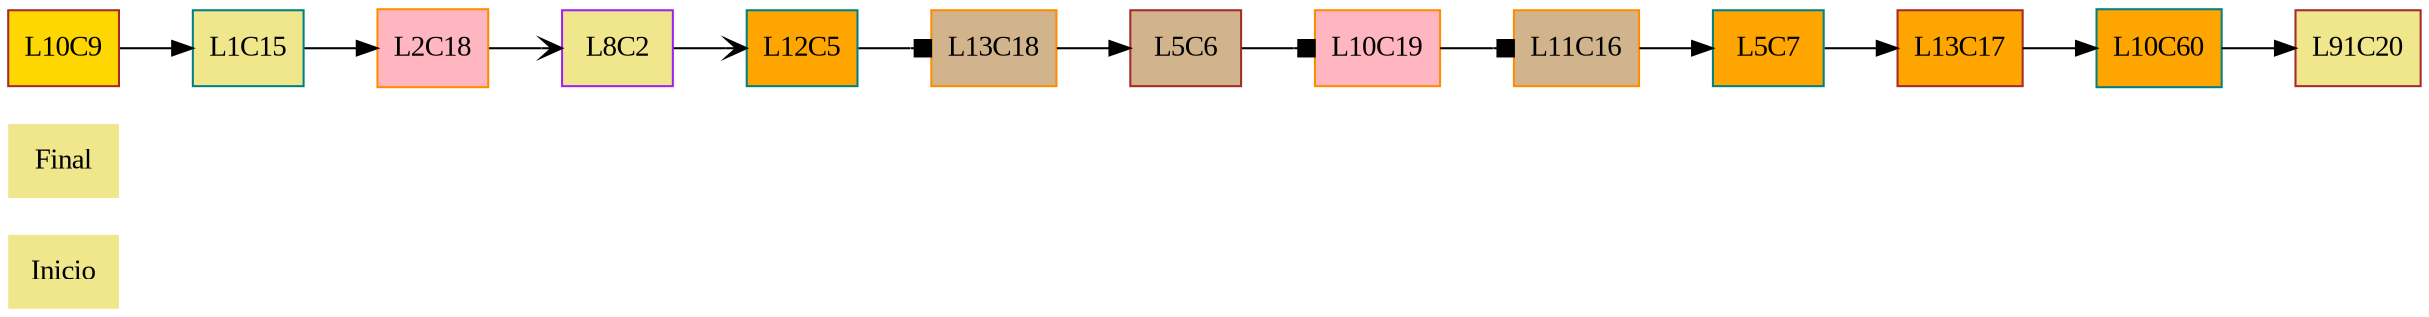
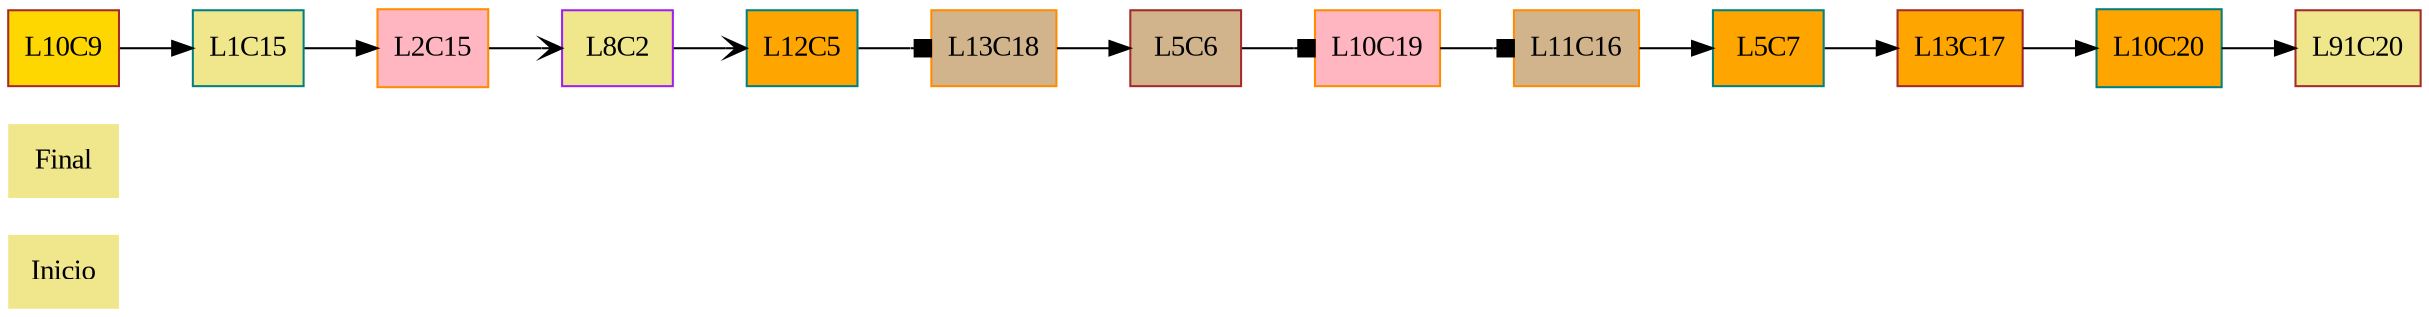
(433, 48) -> (433, 48)
(2159, 48) -> (2159, 48)
